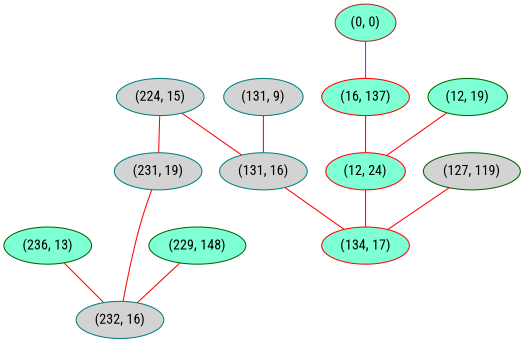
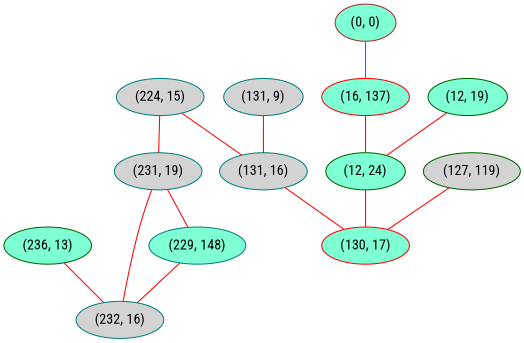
(366, 171) -> (366, 171)
none -> (178, 208)
(197, 246) -> (197, 246)
(366, 246) -> (366, 246)
